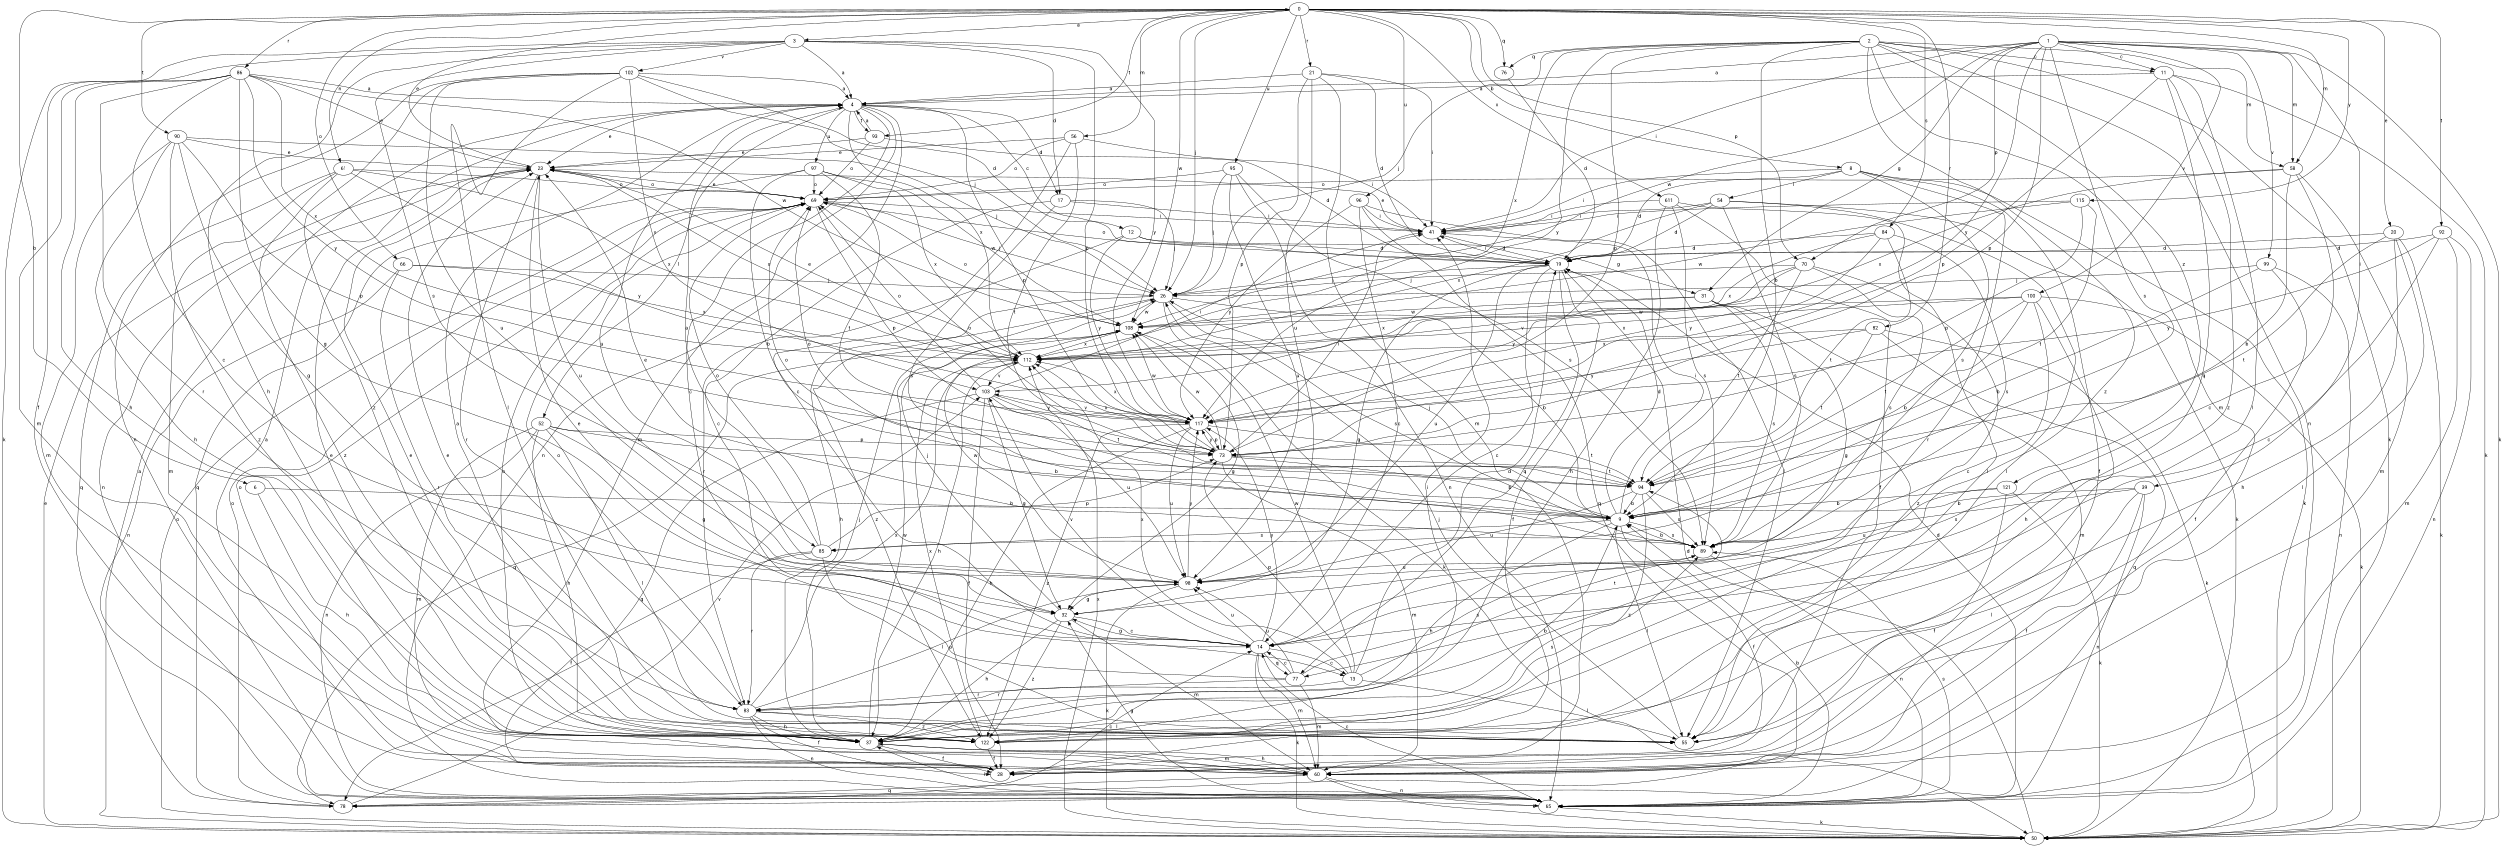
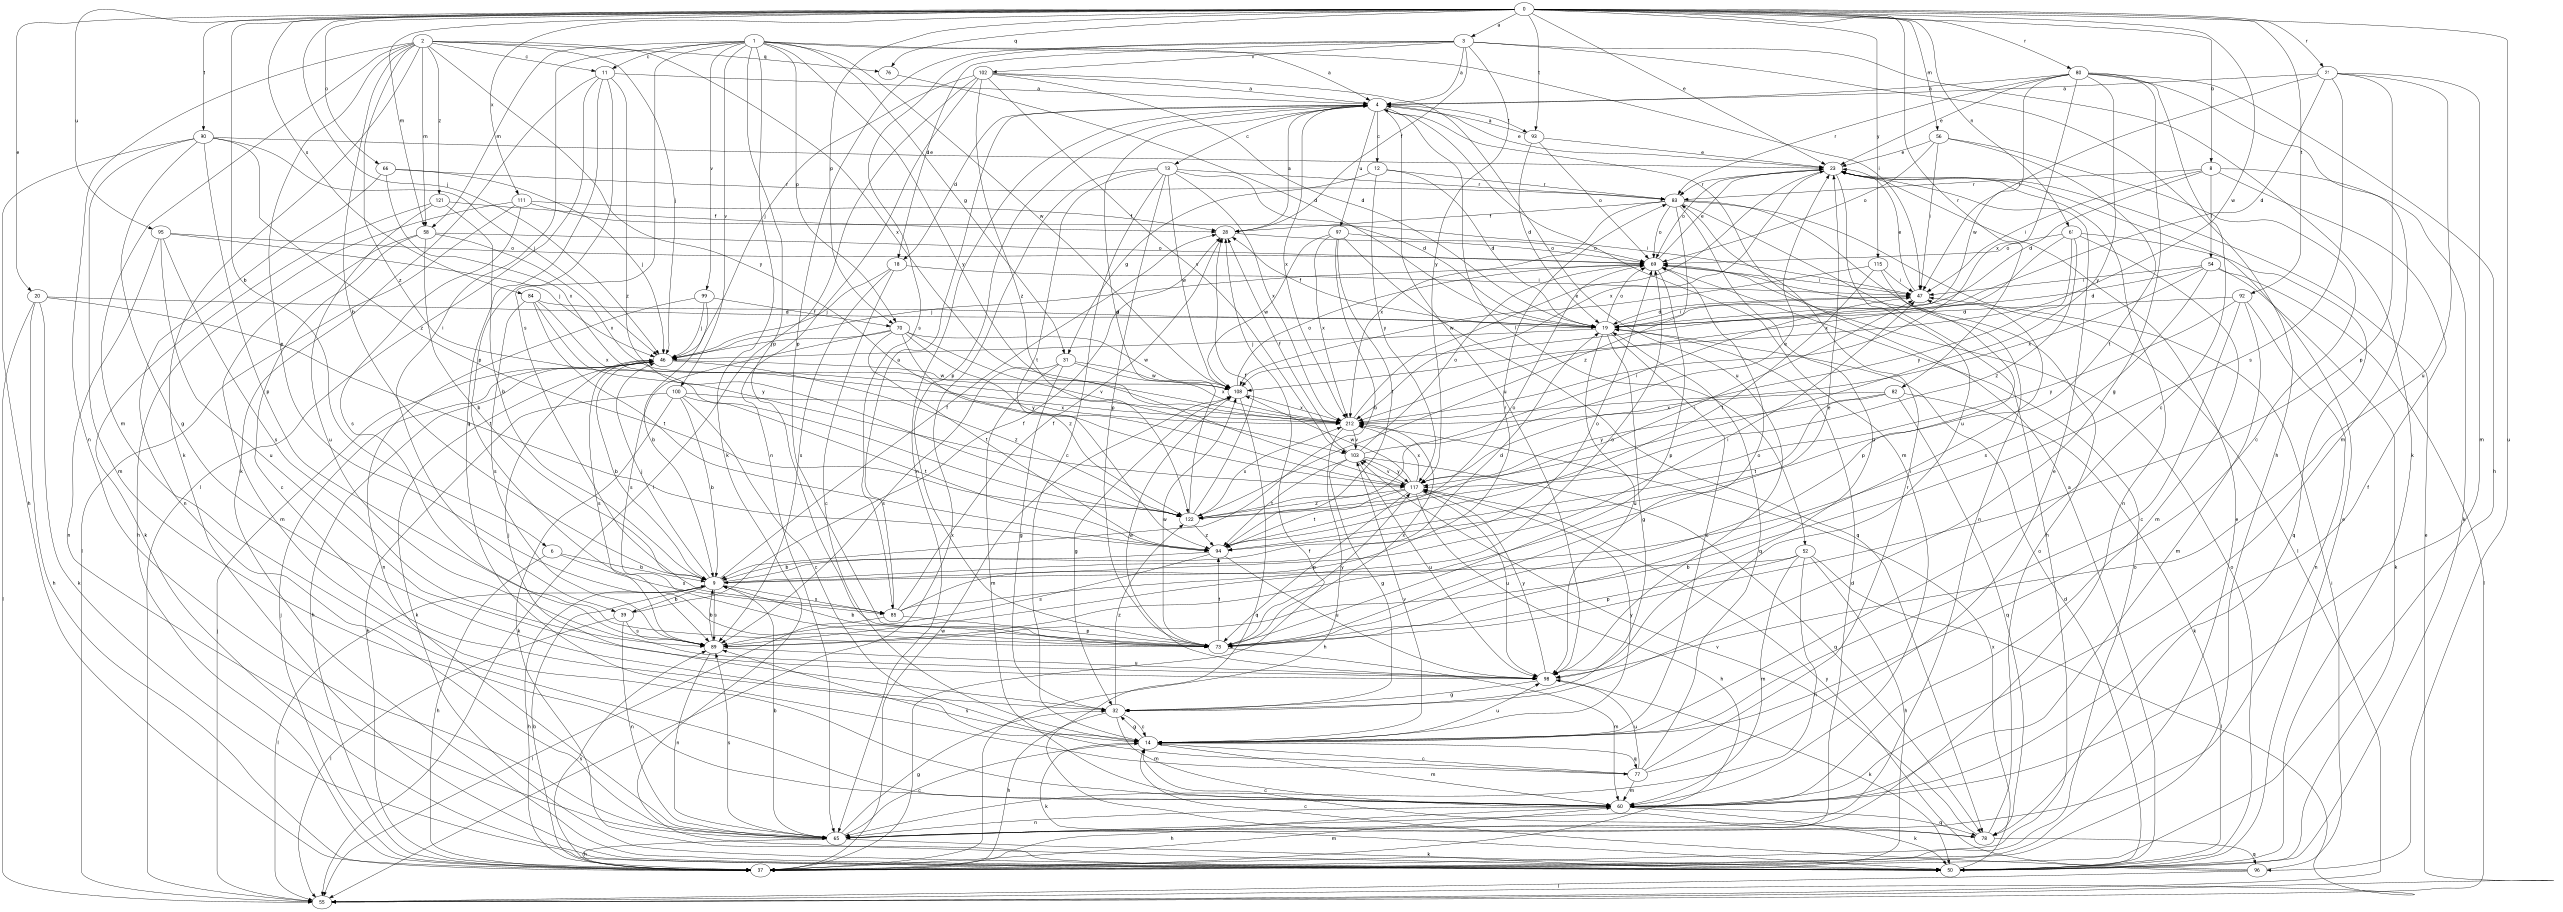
(766, 27) -> (1677, 88)
(240, 73) -> (2079, 73)
(1060, 201) -> (897, 264)
(1669, 201) -> (522, 201)
(1432, 232) -> (1920, 296)
(1163, 296) -> (663, 360)
(1560, 312) -> (1072, 338)
(1027, 360) -> (1350, 424)
(1950, 367) -> (1709, 556)
(1884, 510) -> (671, 599)
(1476, 516) -> (1760, 536)
(747, 550) -> none
none -> (726, 596)
(1307, 657) -> (1058, 465)
(1464, 704) -> (1203, 534)
(1588, 711) -> (952, 536)
(1780, 747) -> (805, 313)
(1447, 781) -> (2127, 840)
